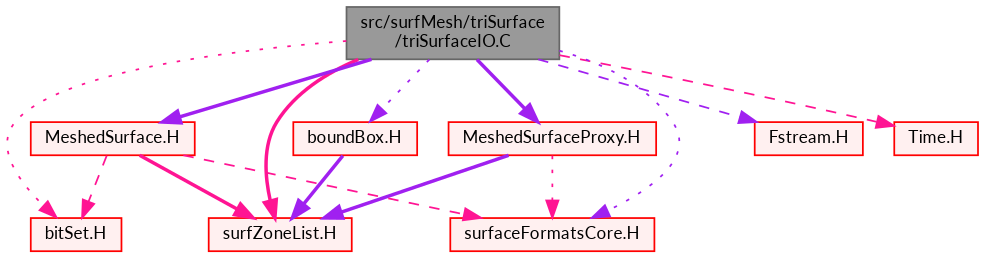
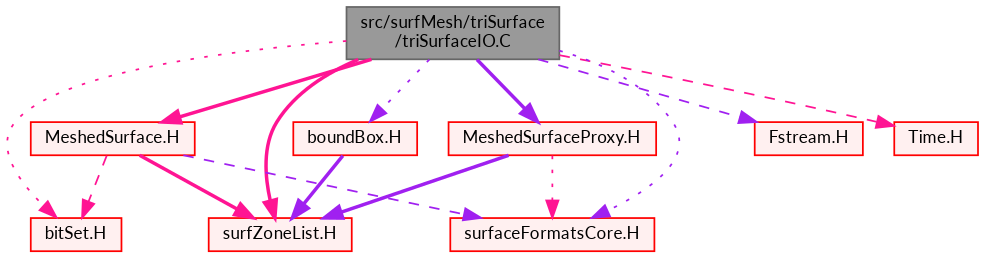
(275, 88) -> (275, 88)
(338, 188) -> (338, 188)
